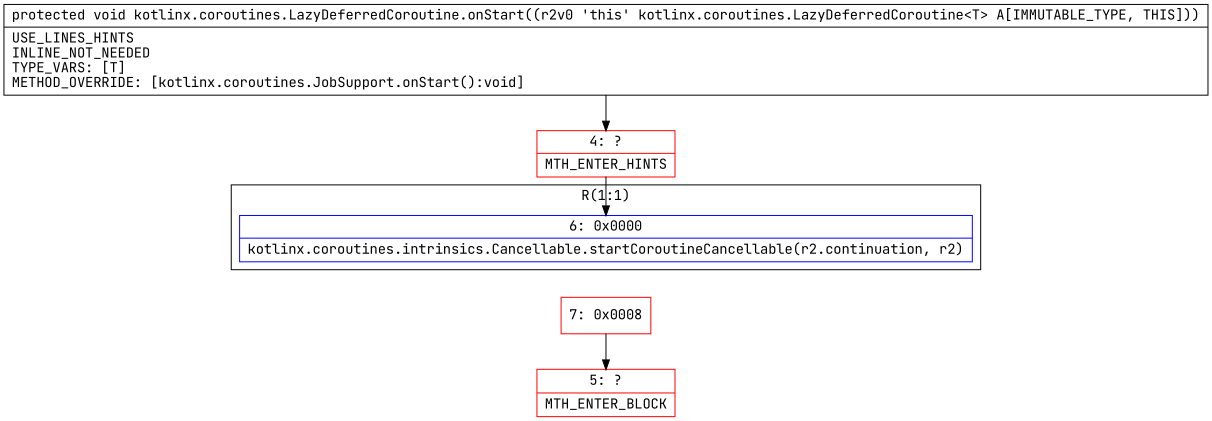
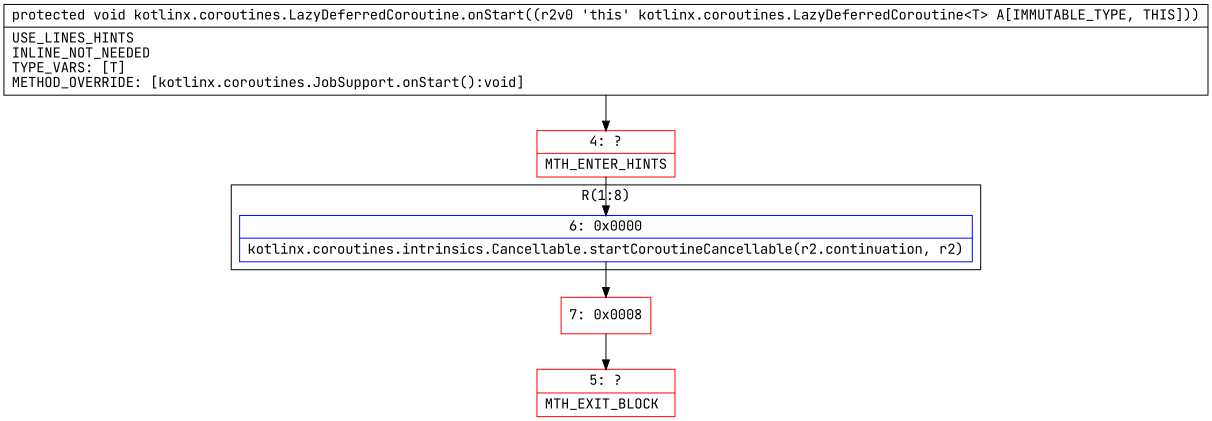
(606, 196) -> (606, 196)
none -> (606, 276)
(606, 404) -> (602, 404)
